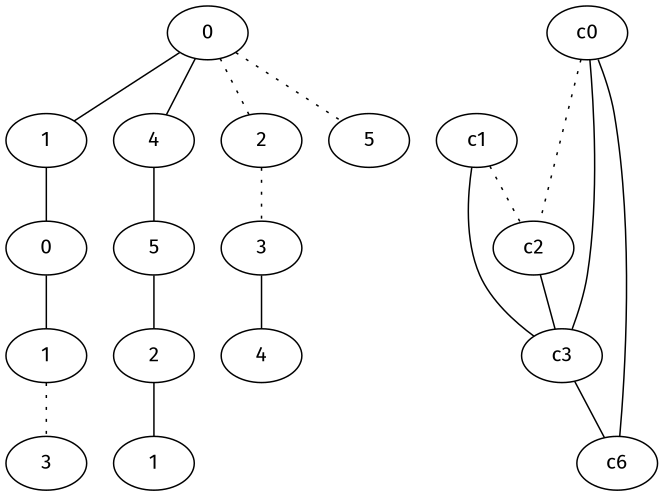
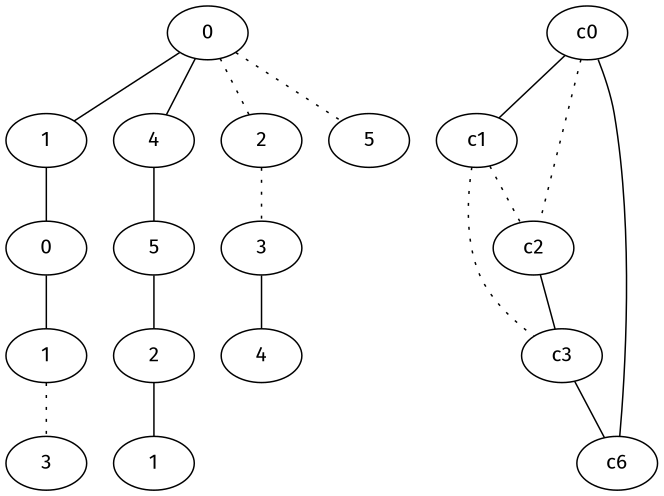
(594, 196) -> (532, 87)
(475, 262) -> (475, 262)
